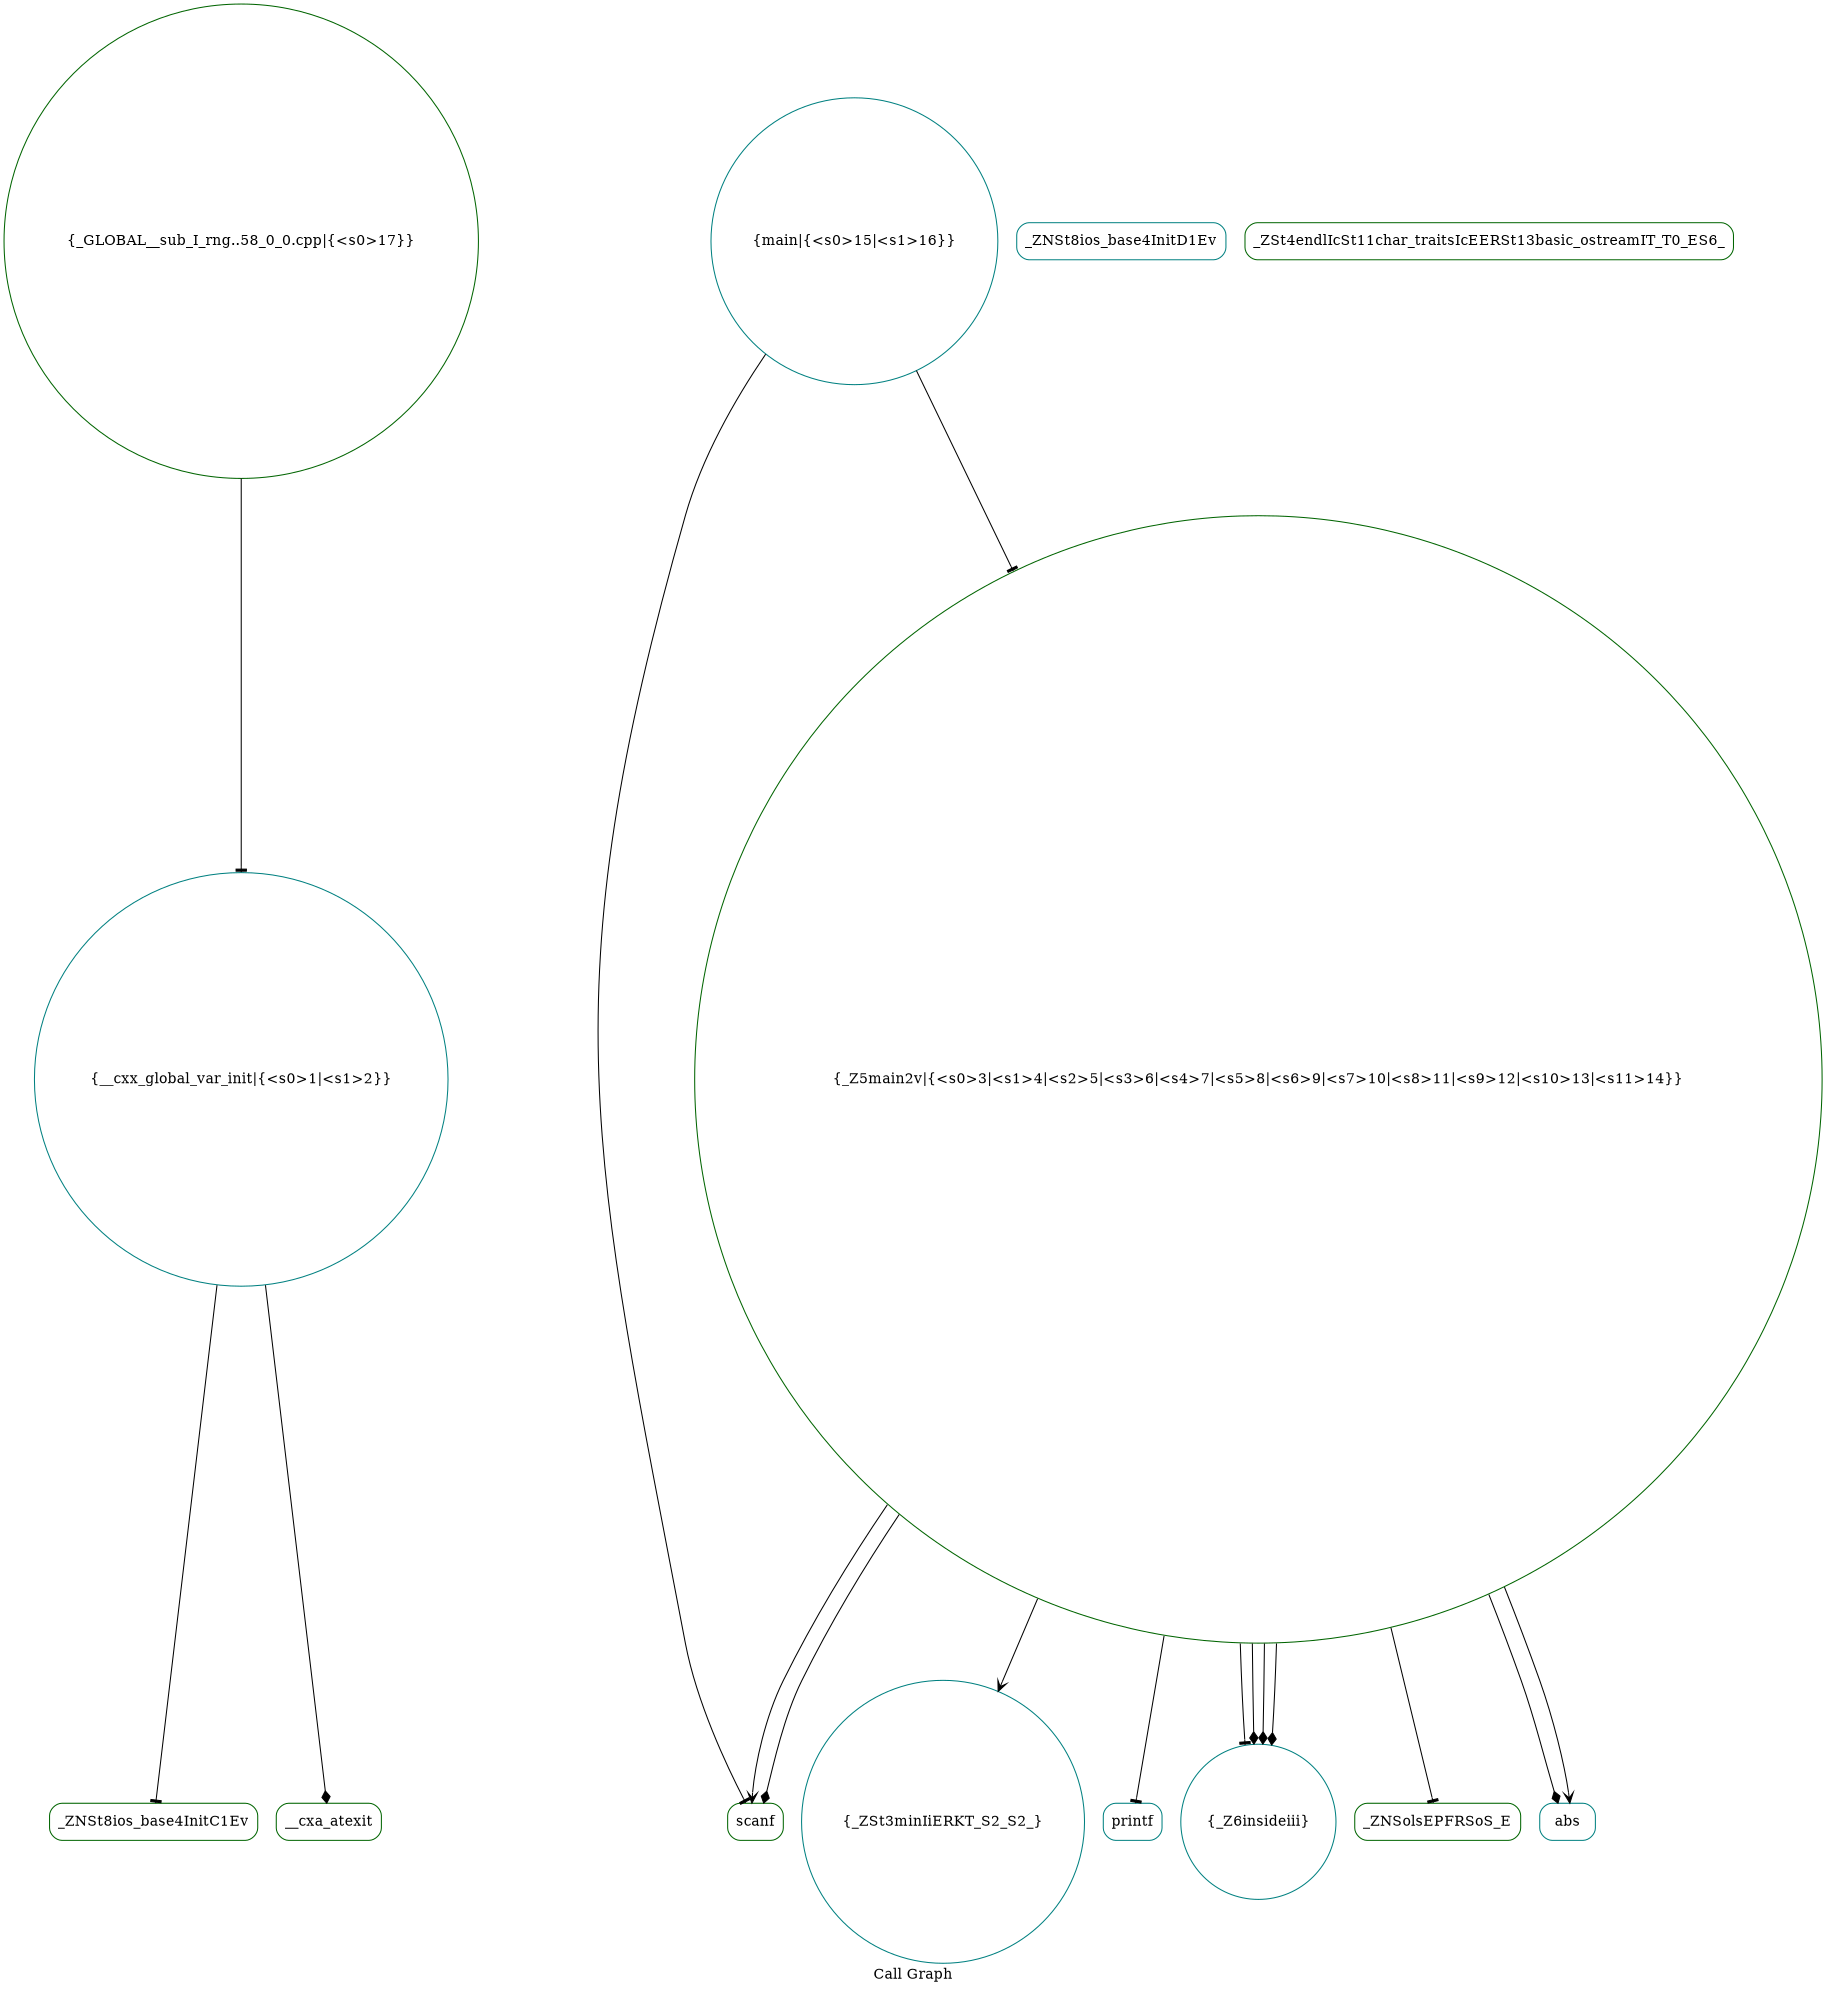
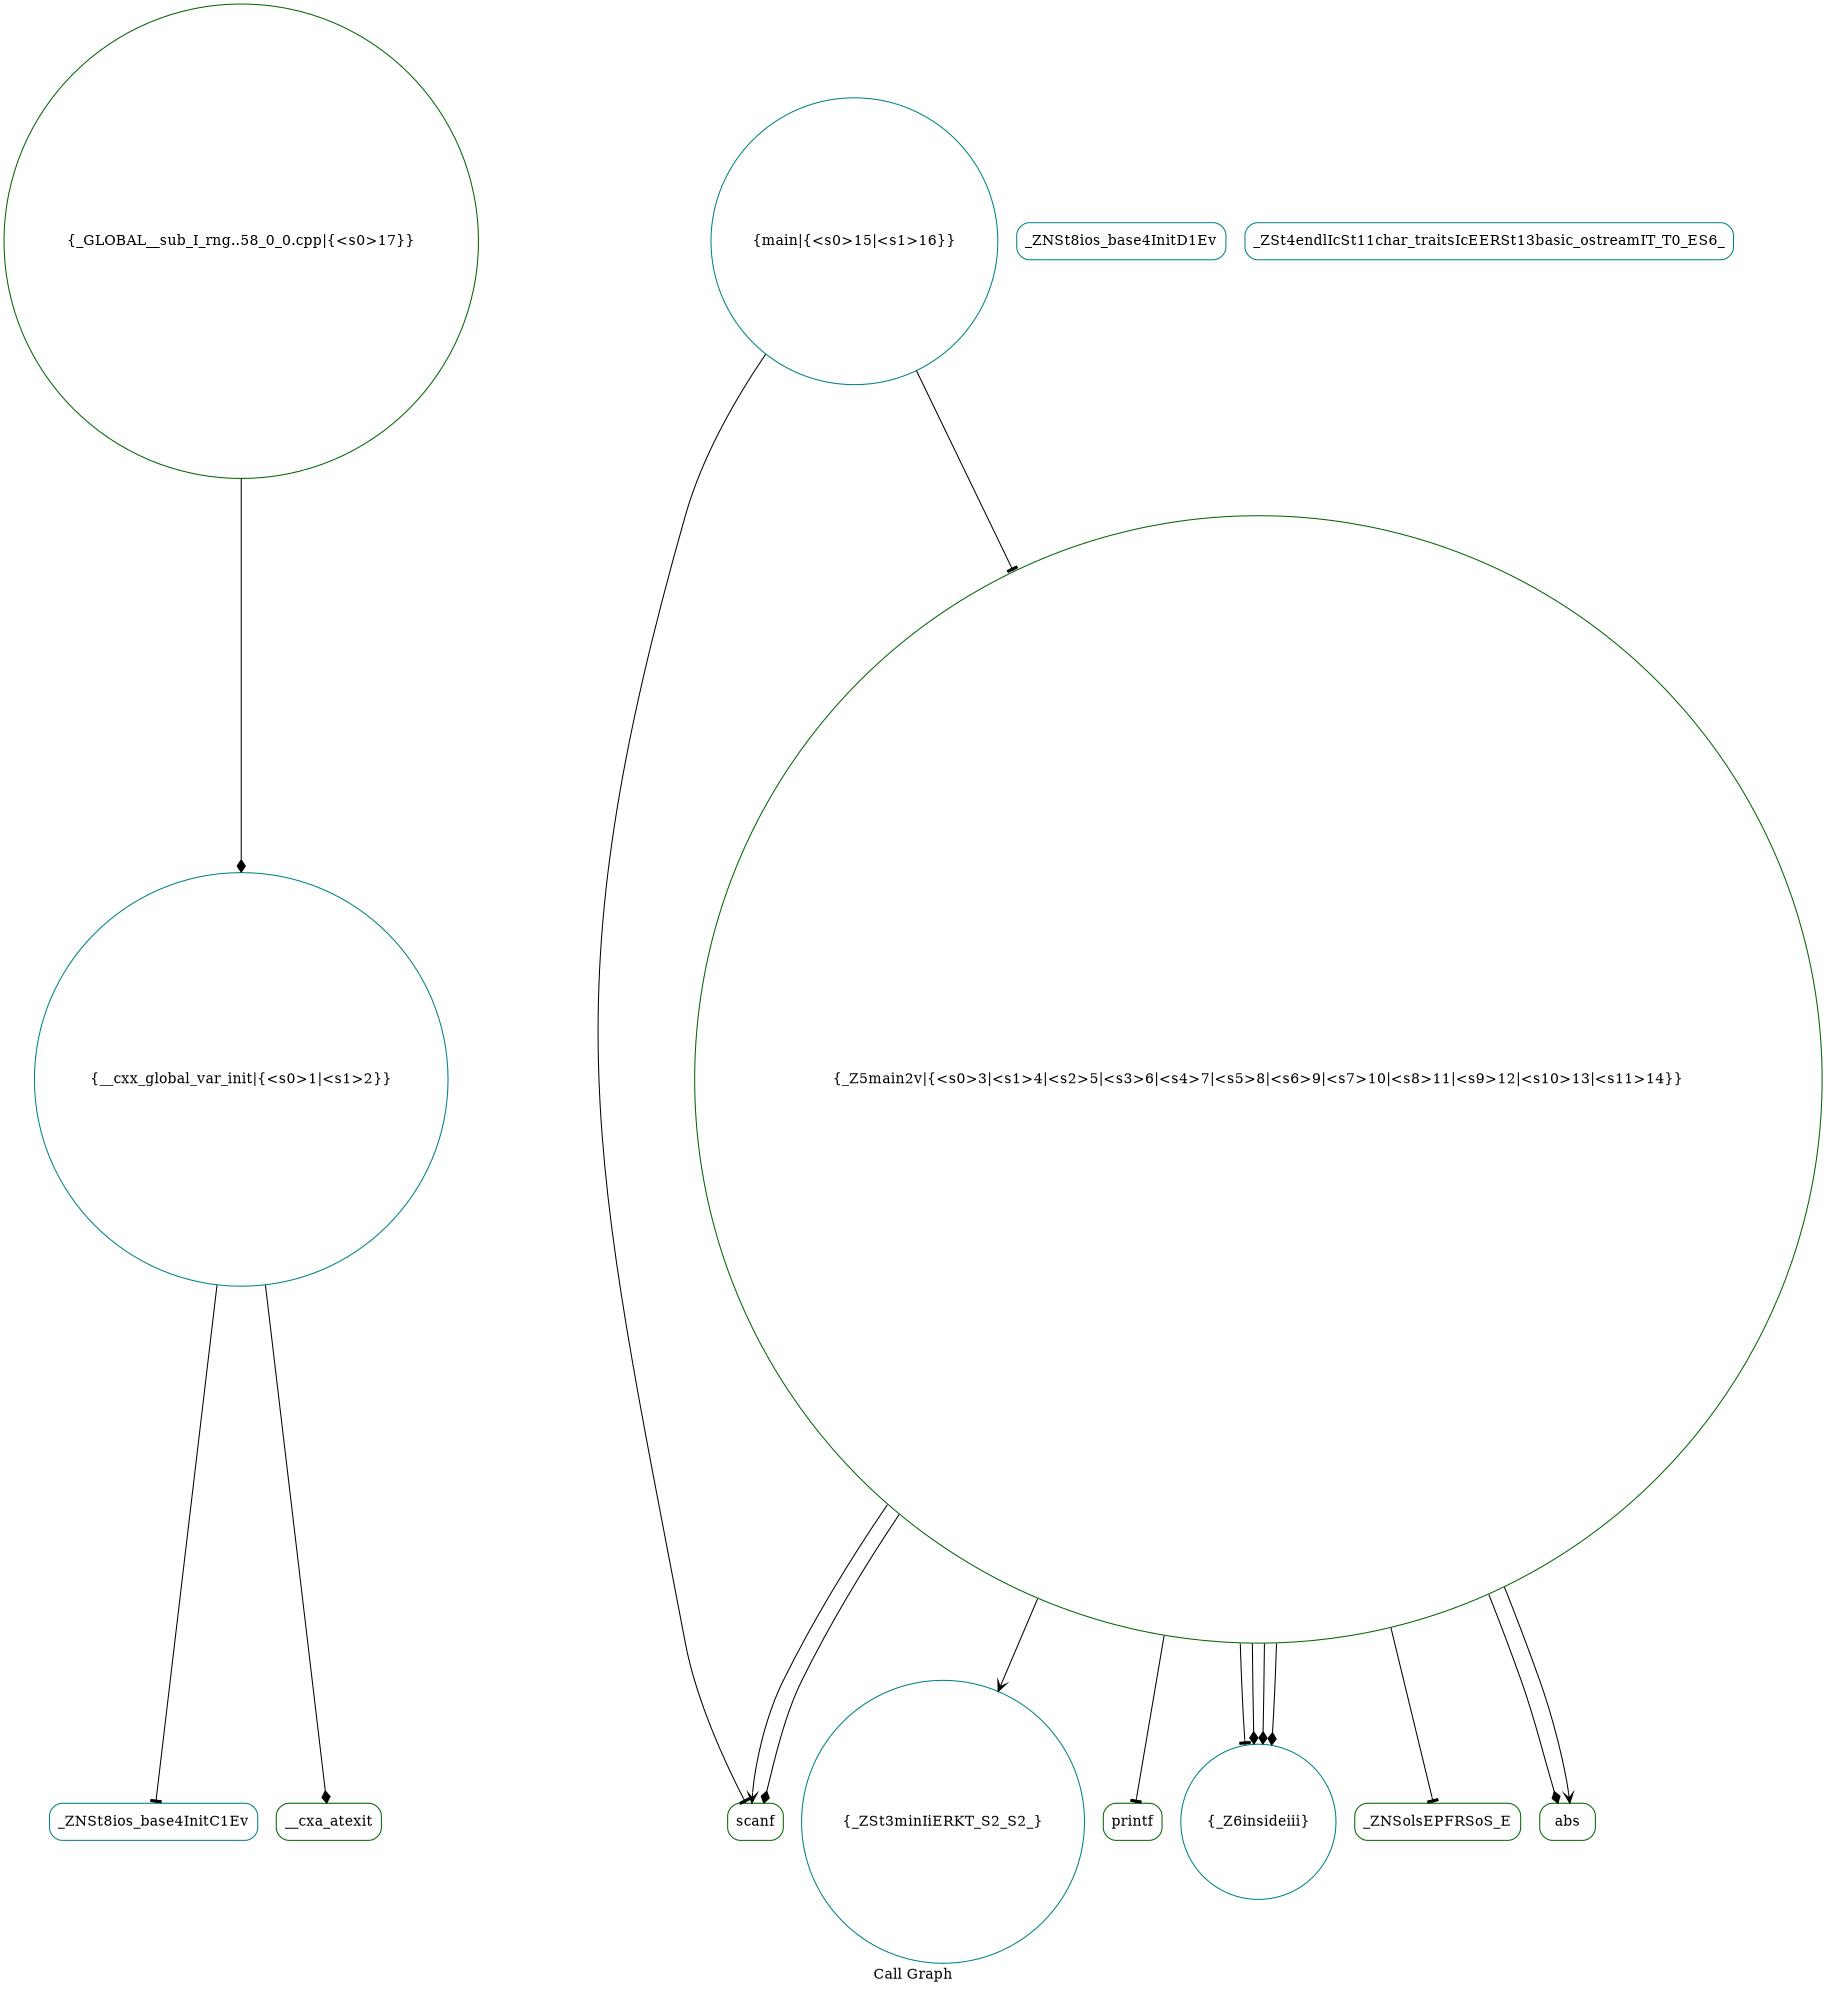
(1489, 241) -> (1489, 241)
(241, 673) -> (241, 669)
(154, 1822) -> (154, 1822)
(1133, 1822) -> (1133, 1822)
(1568, 1822) -> (1568, 1822)
